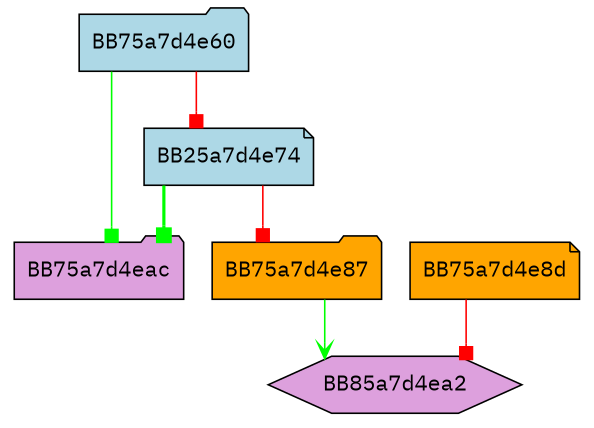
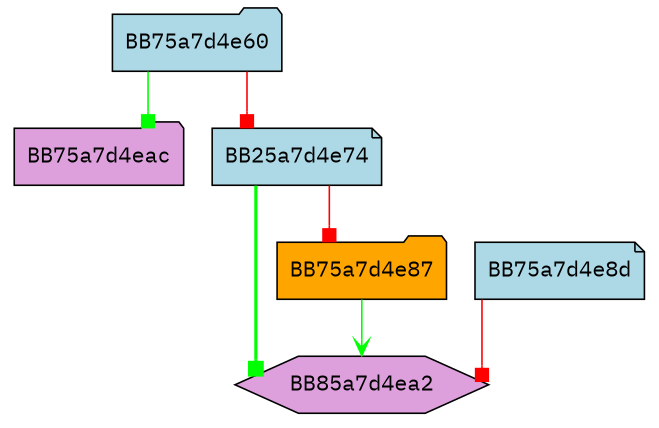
(164, 206) -> (256, 272)
(495, 271) -> (560, 271)
